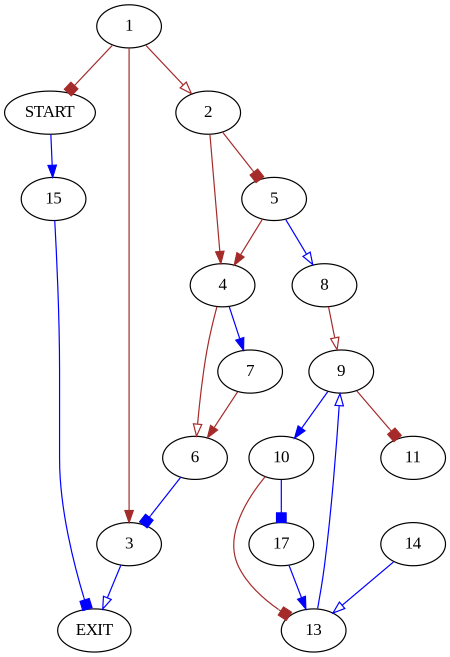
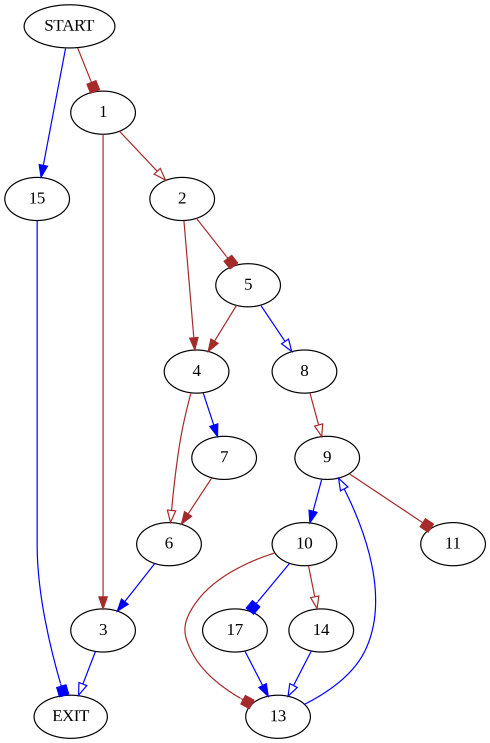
(94, 65) -> (84, 64)
(166, 496) -> (140, 583)
none -> (312, 581)
